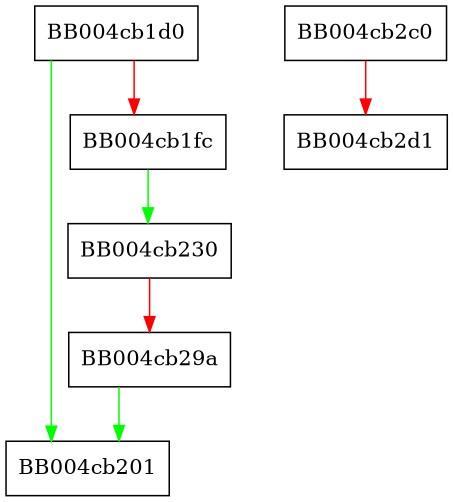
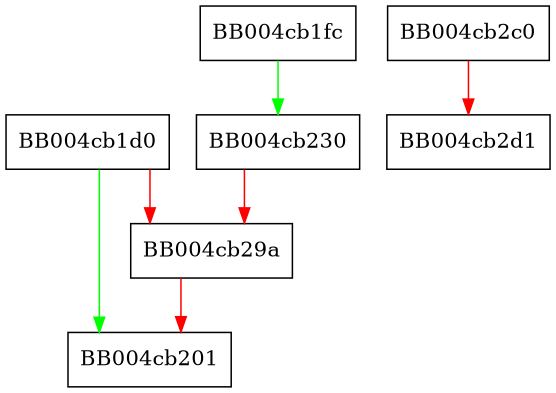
(134, 80) -> (150, 189)
(119, 406) -> (181, 298)
